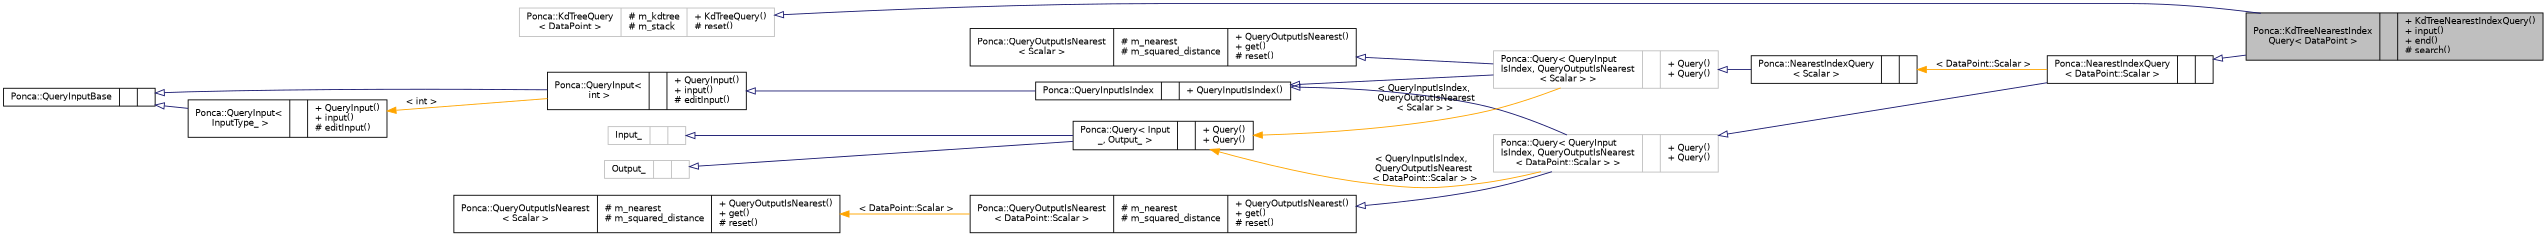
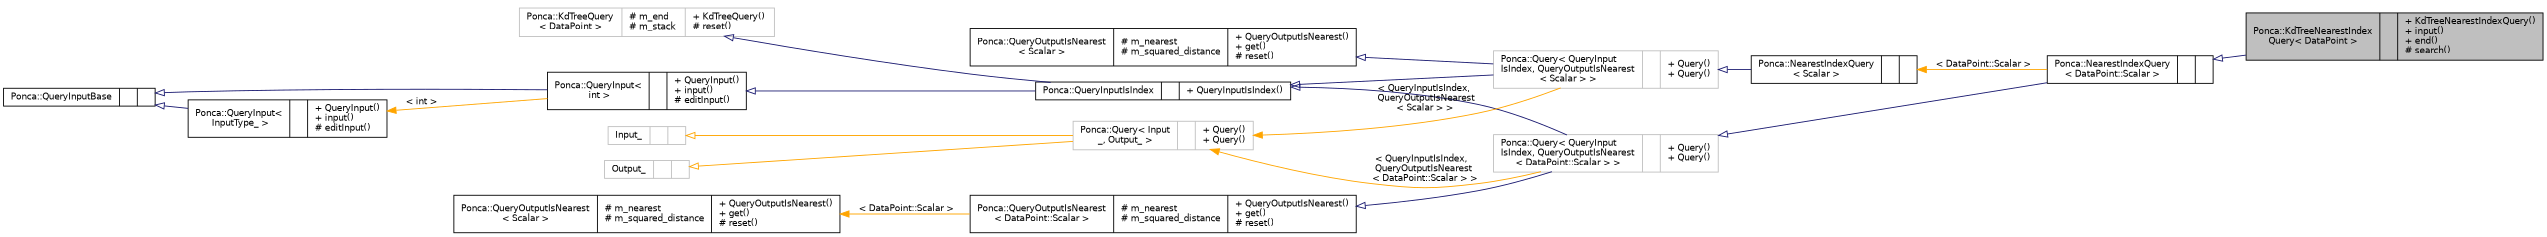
(1522, 4) -> (892, 63)
(654, 17) -> (649, 17)
(884, 136) -> (884, 136)
(1163, 136) -> (1163, 136)
(886, 154) -> (886, 154)
